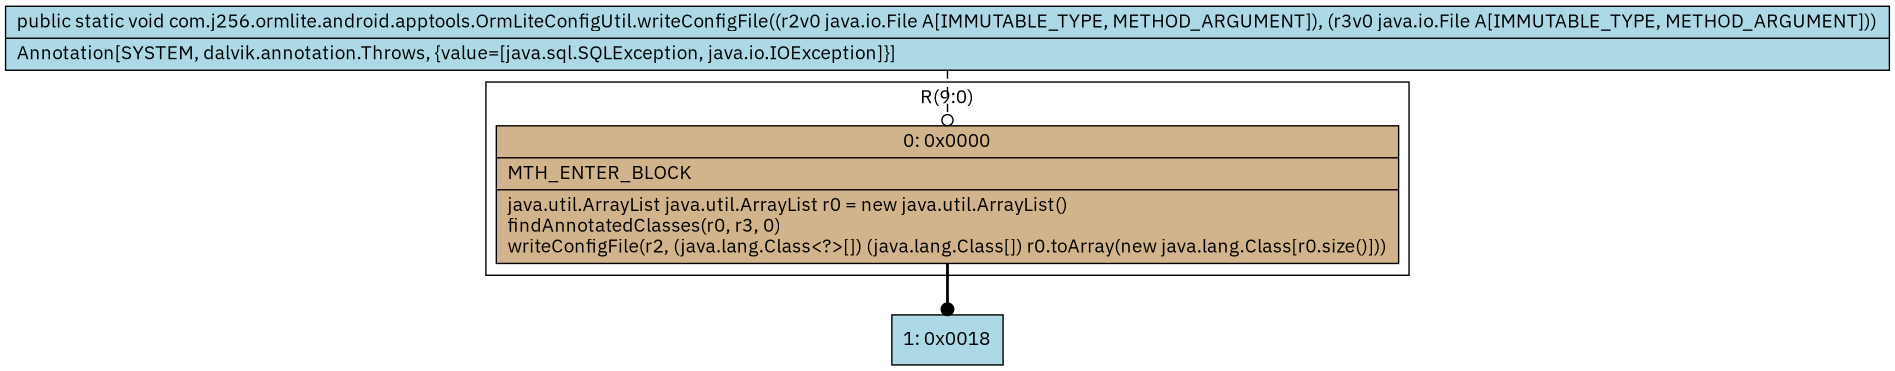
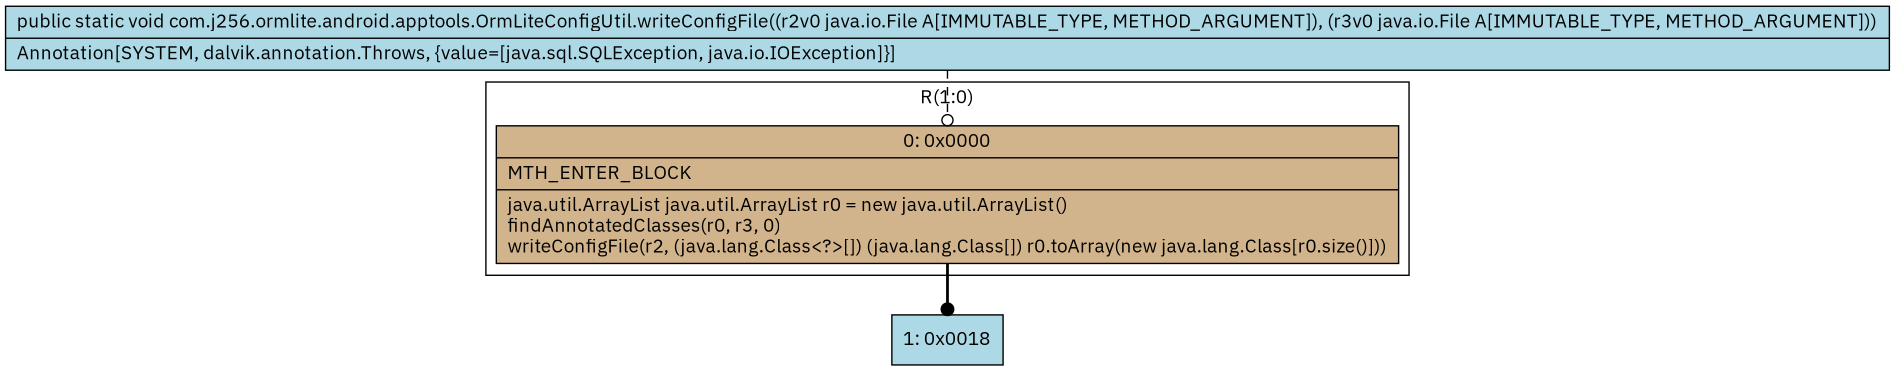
(947, 98) -> (947, 98)
